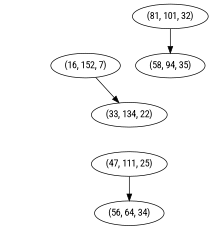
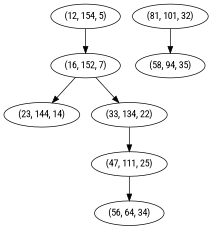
none -> (86, 16)
none -> (42, 115)
none -> (129, 136)
